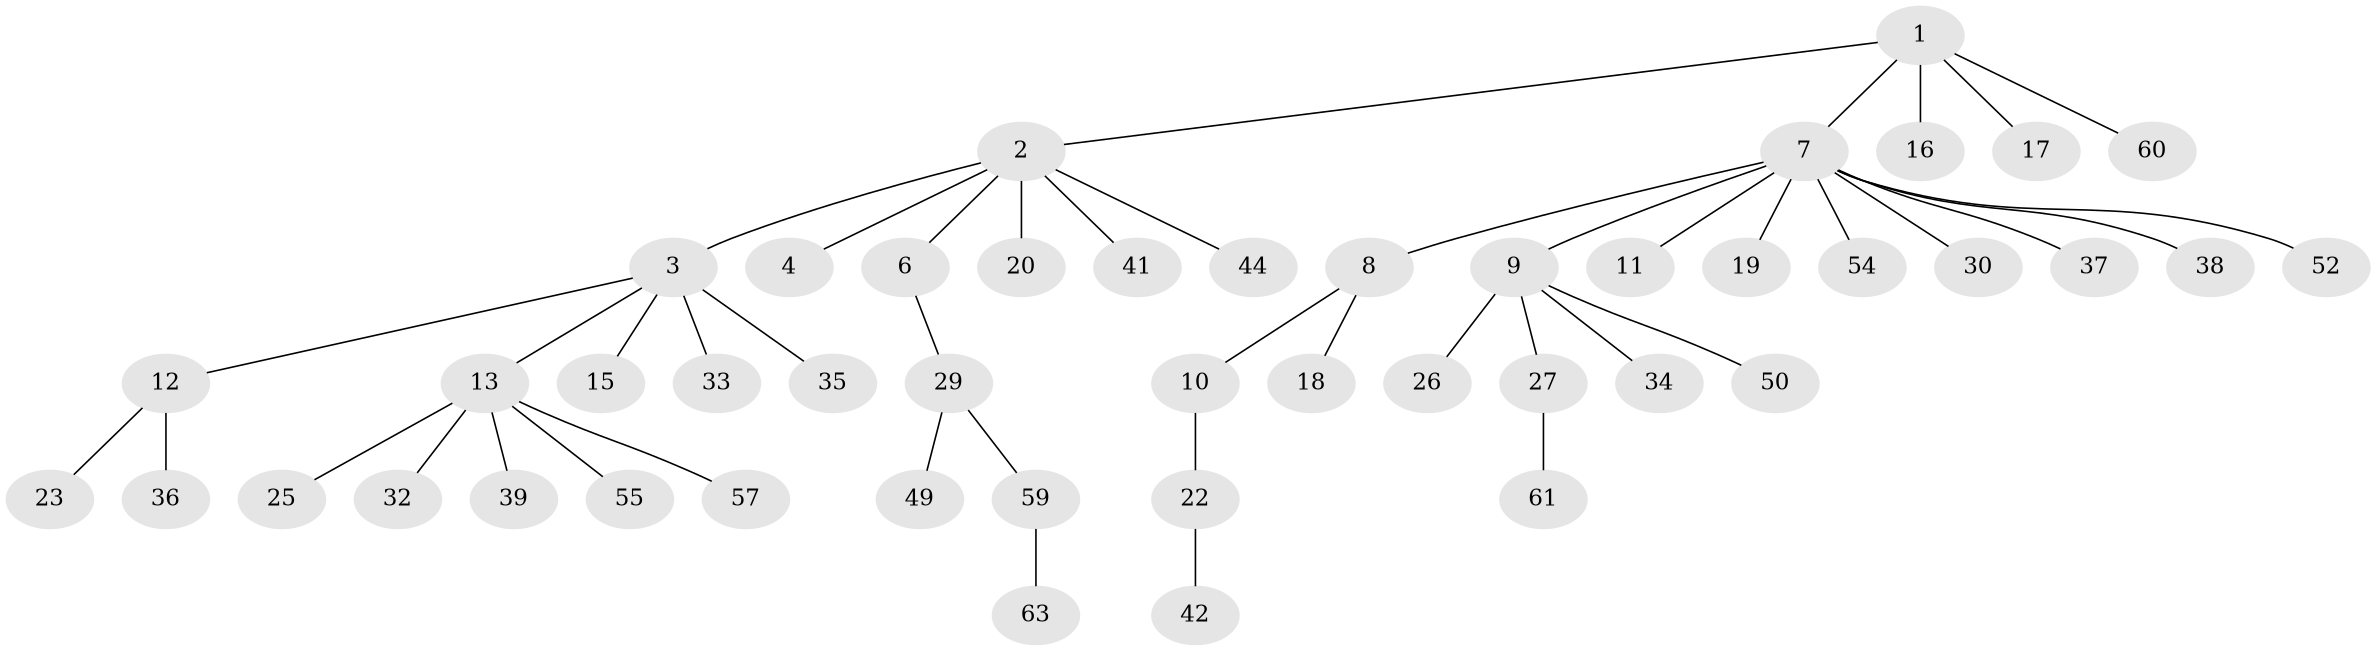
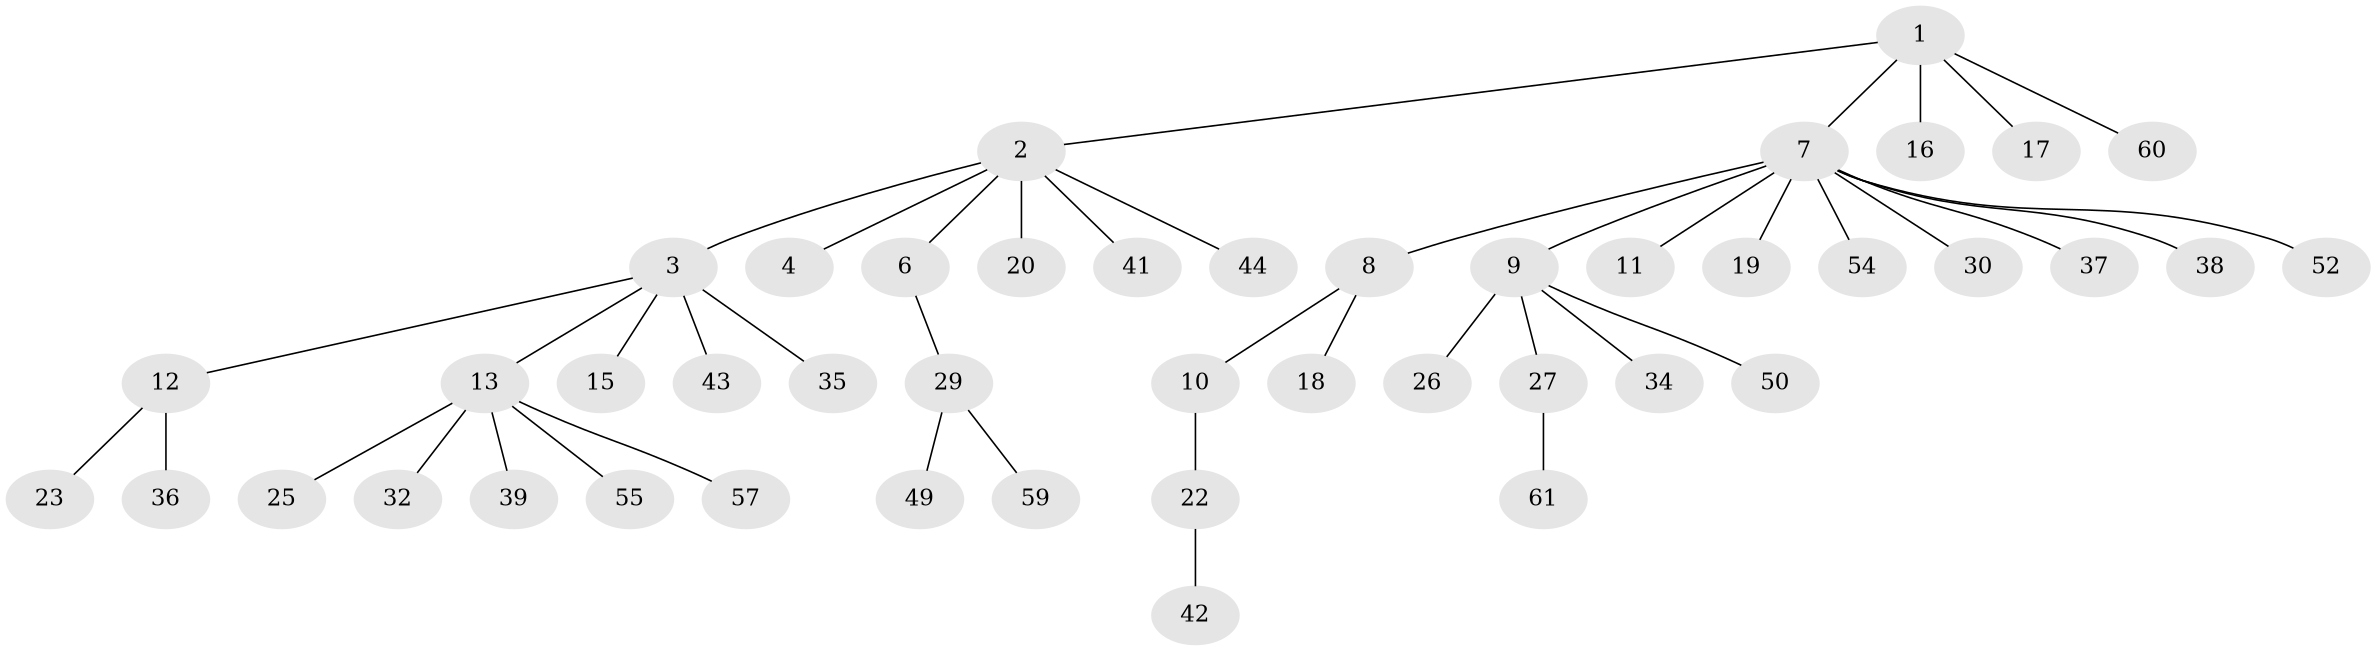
(717, 383) -> (717, 383)
(1036, 615) -> none
